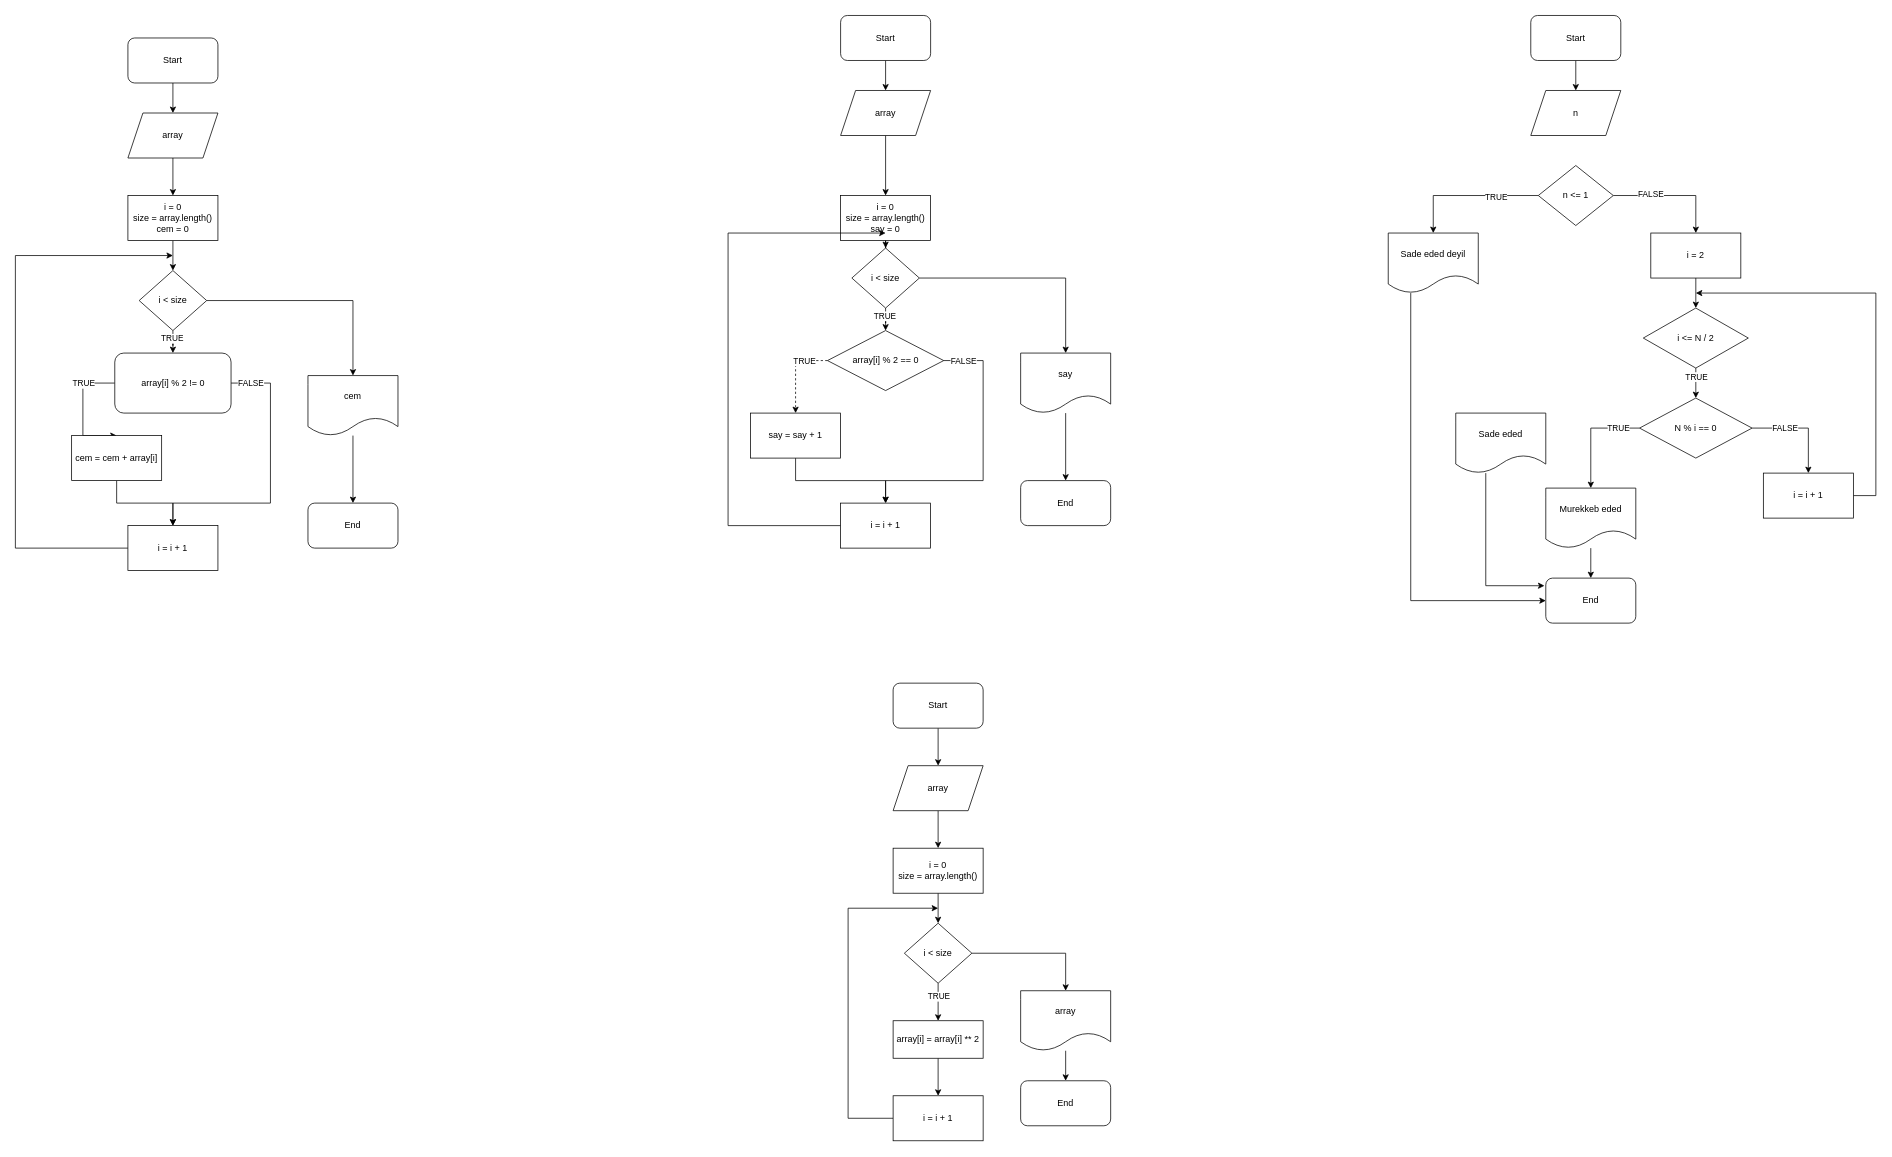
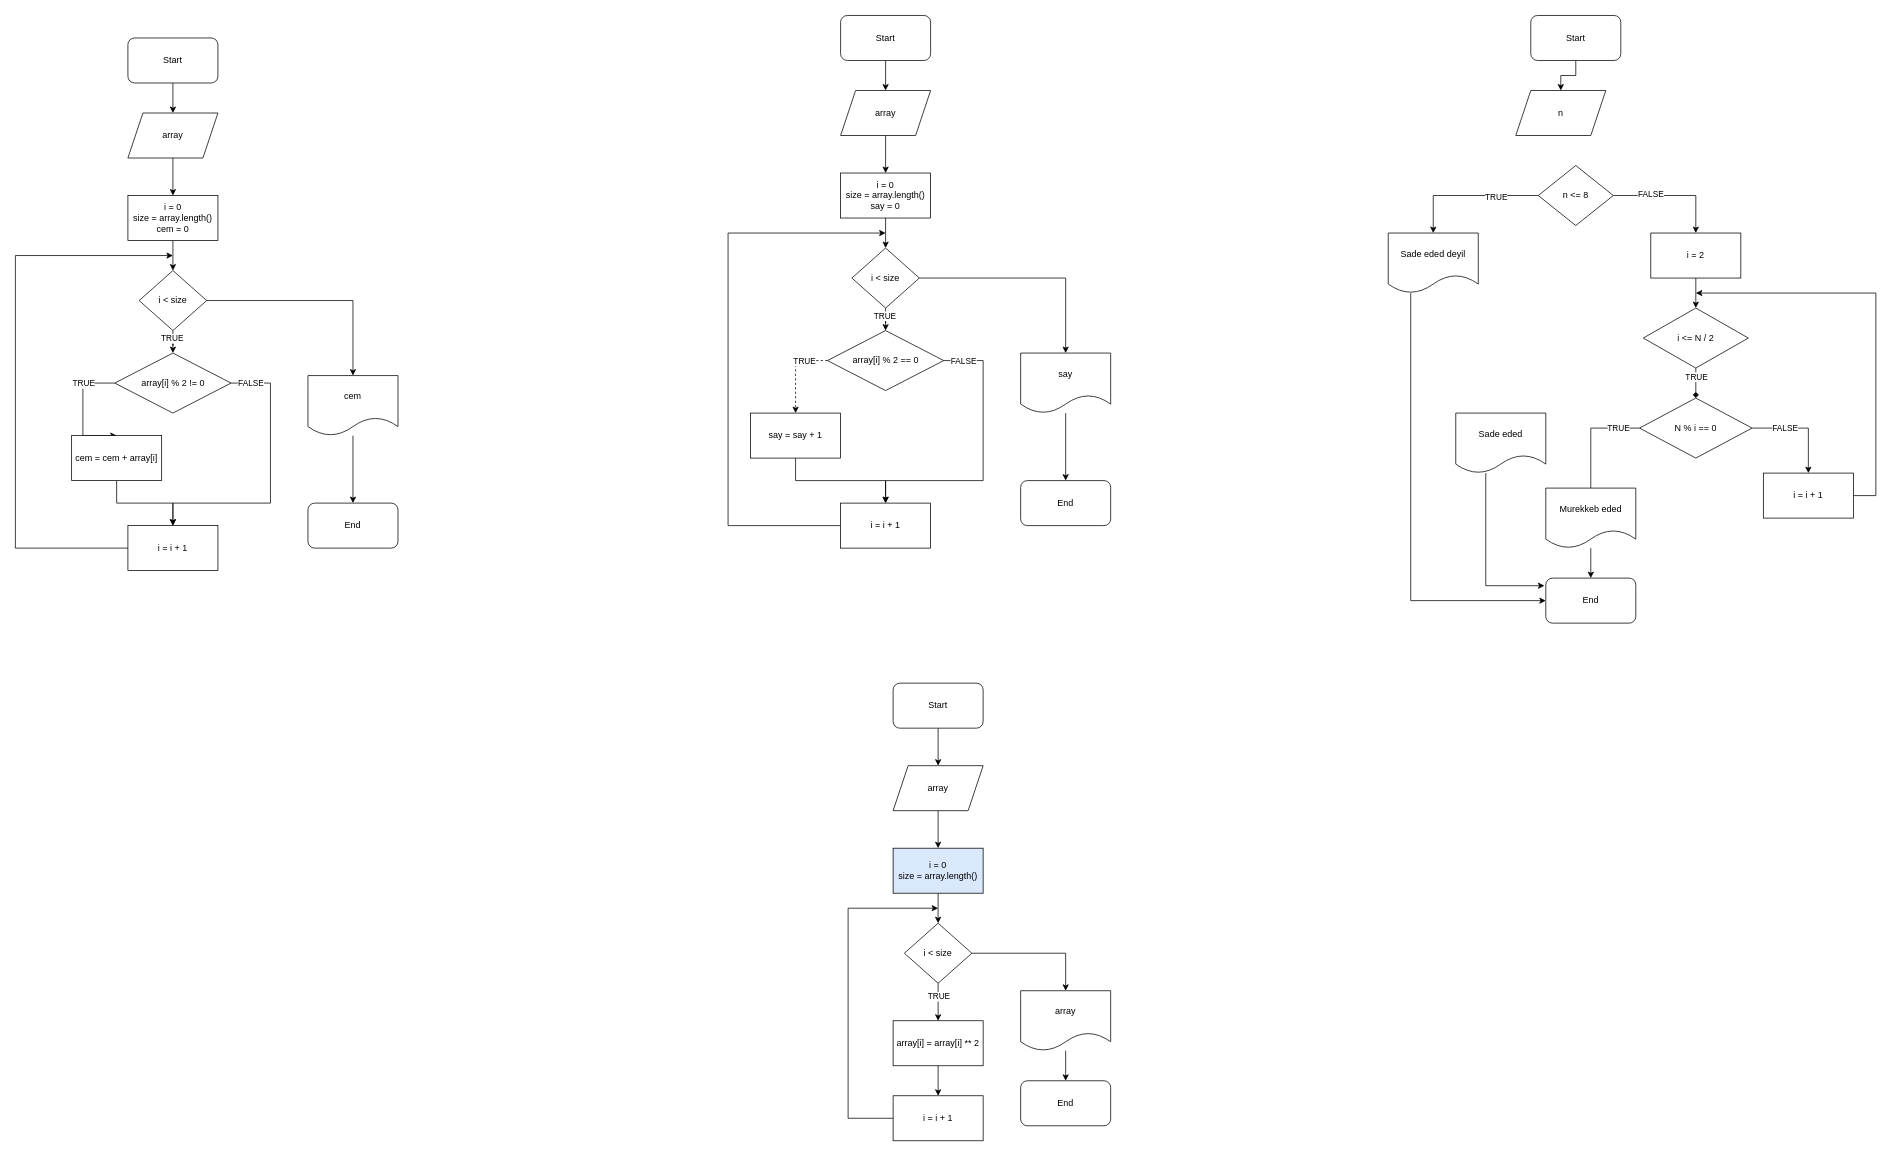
(1575, 113) -> (1560, 113)
(1575, 195) -> (1575, 195)
(885, 218) -> (885, 195)
(173, 383) -> (173, 383)
(1695, 391) -> (1695, 391)
(1590, 481) -> (1590, 483)
(938, 870) -> (938, 870)
(938, 1039) -> (938, 1043)
